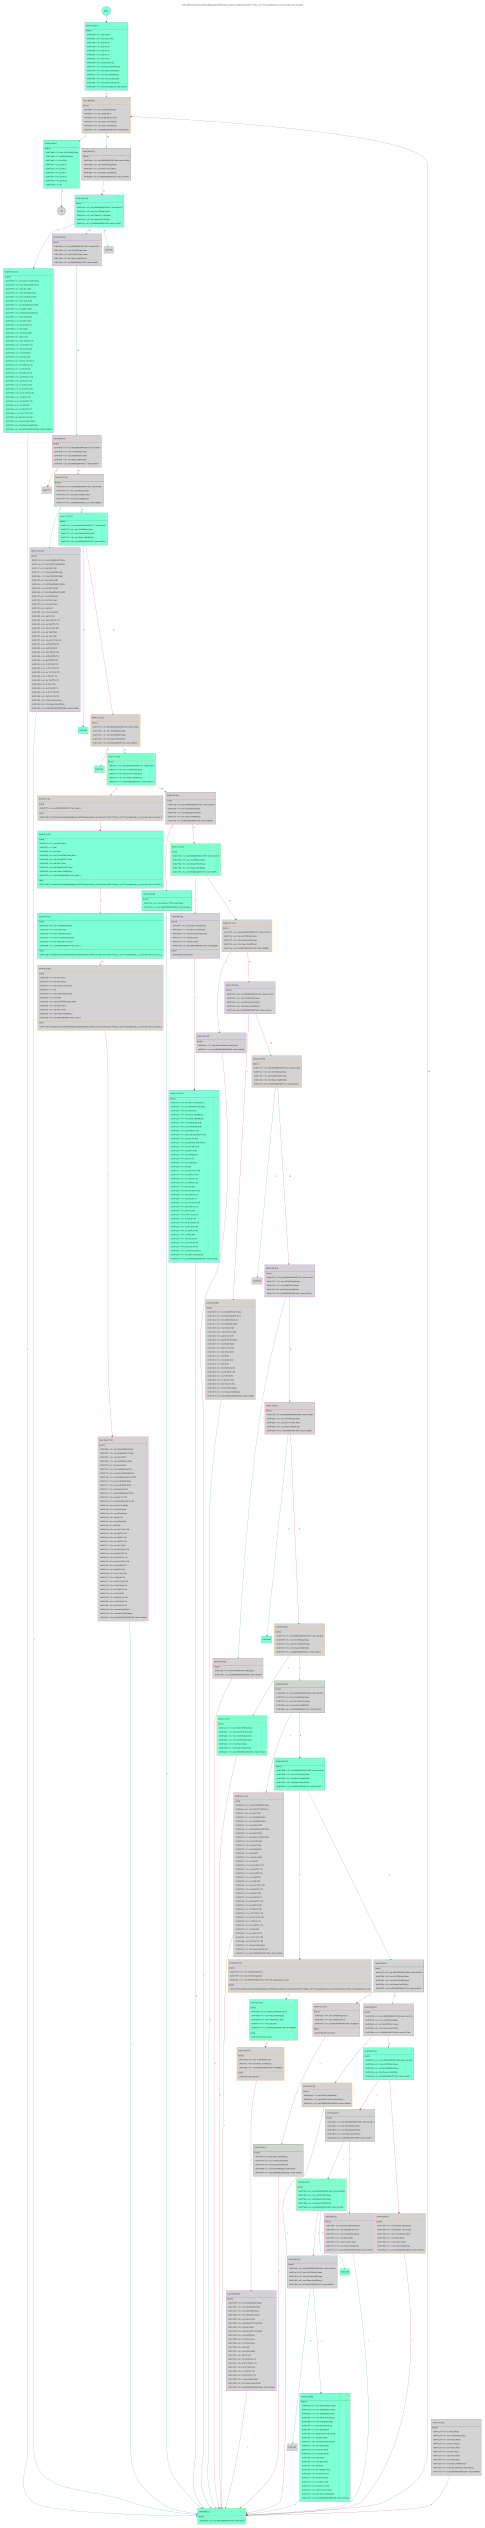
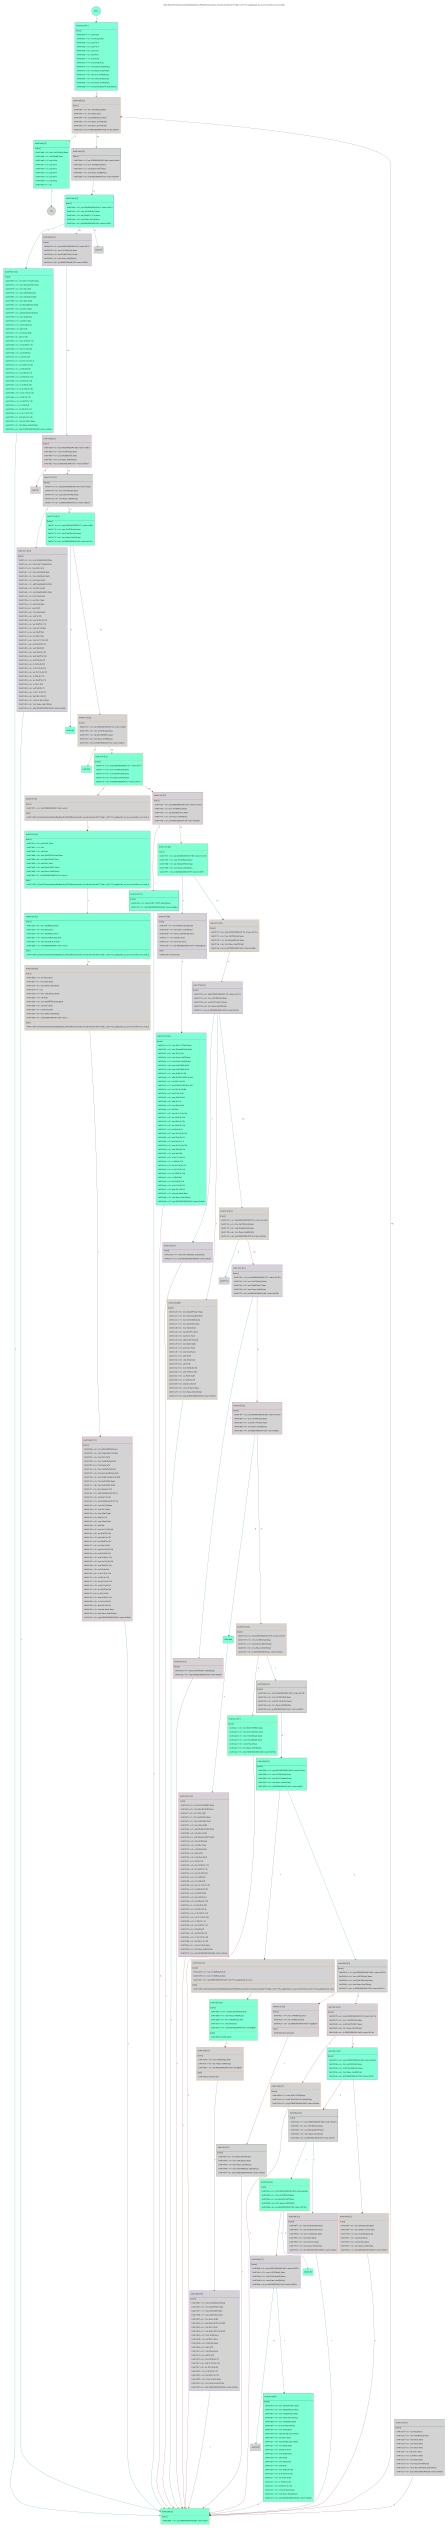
(218, 990) -> (211, 1129)
(275, 1751) -> (220, 1717)
